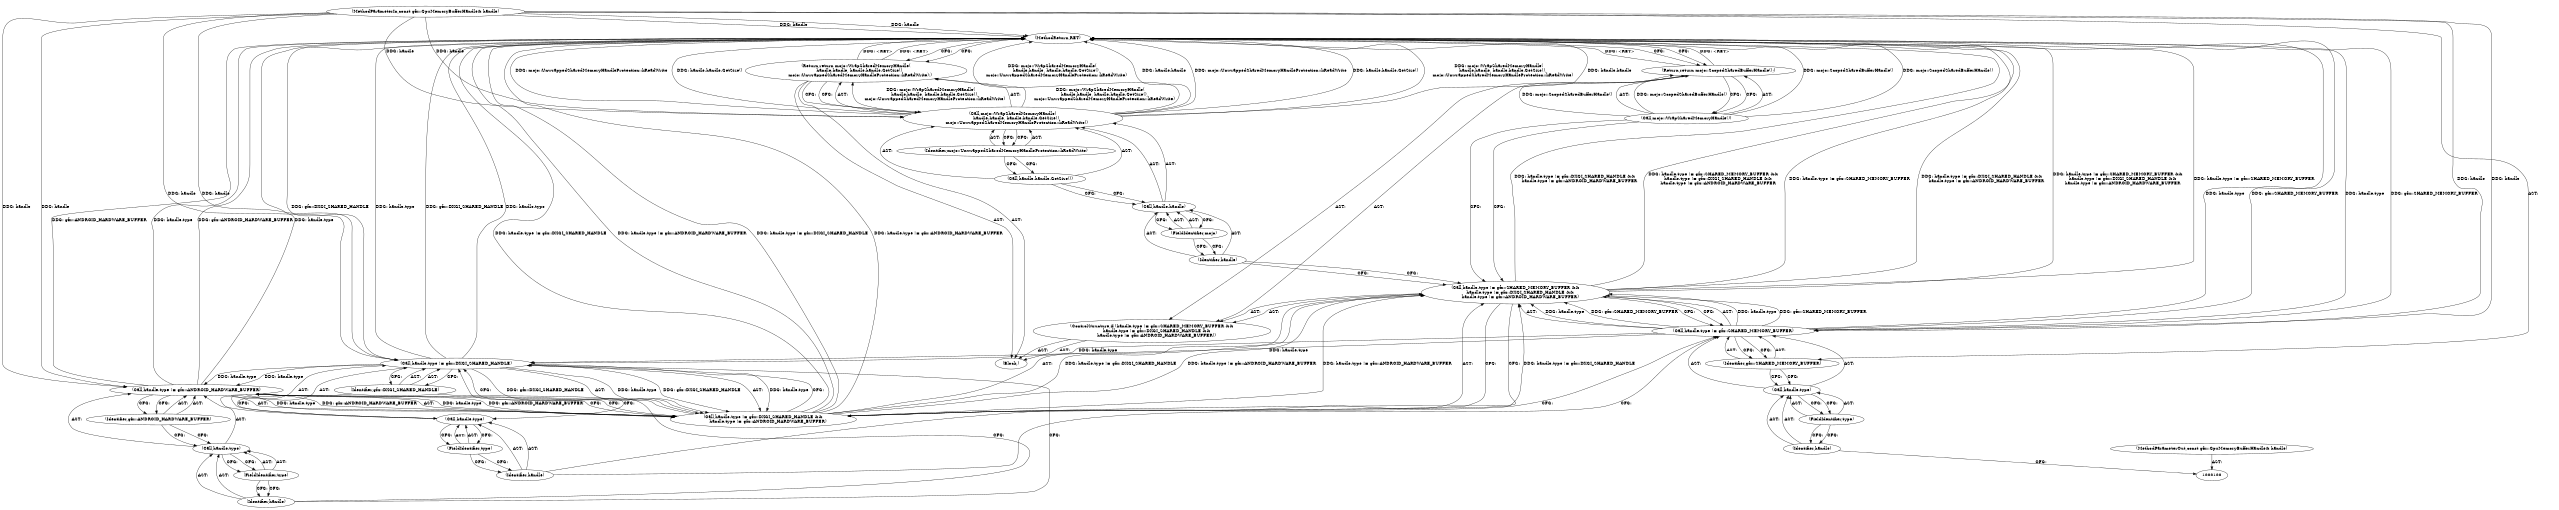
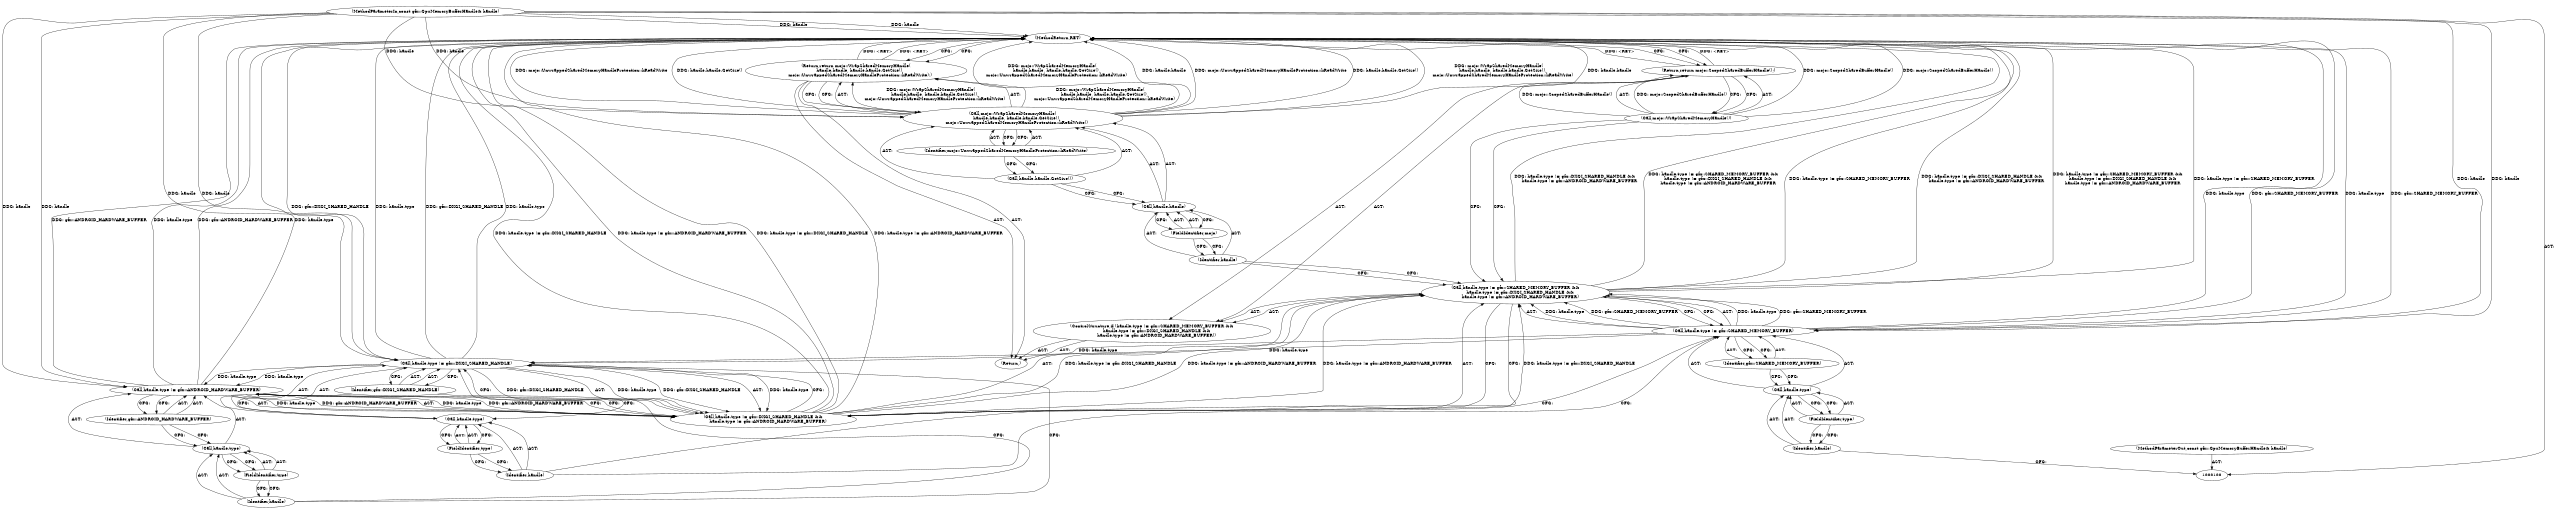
(2016, 20) -> (2524, 20)
(1011, 364) -> (1011, 364)
